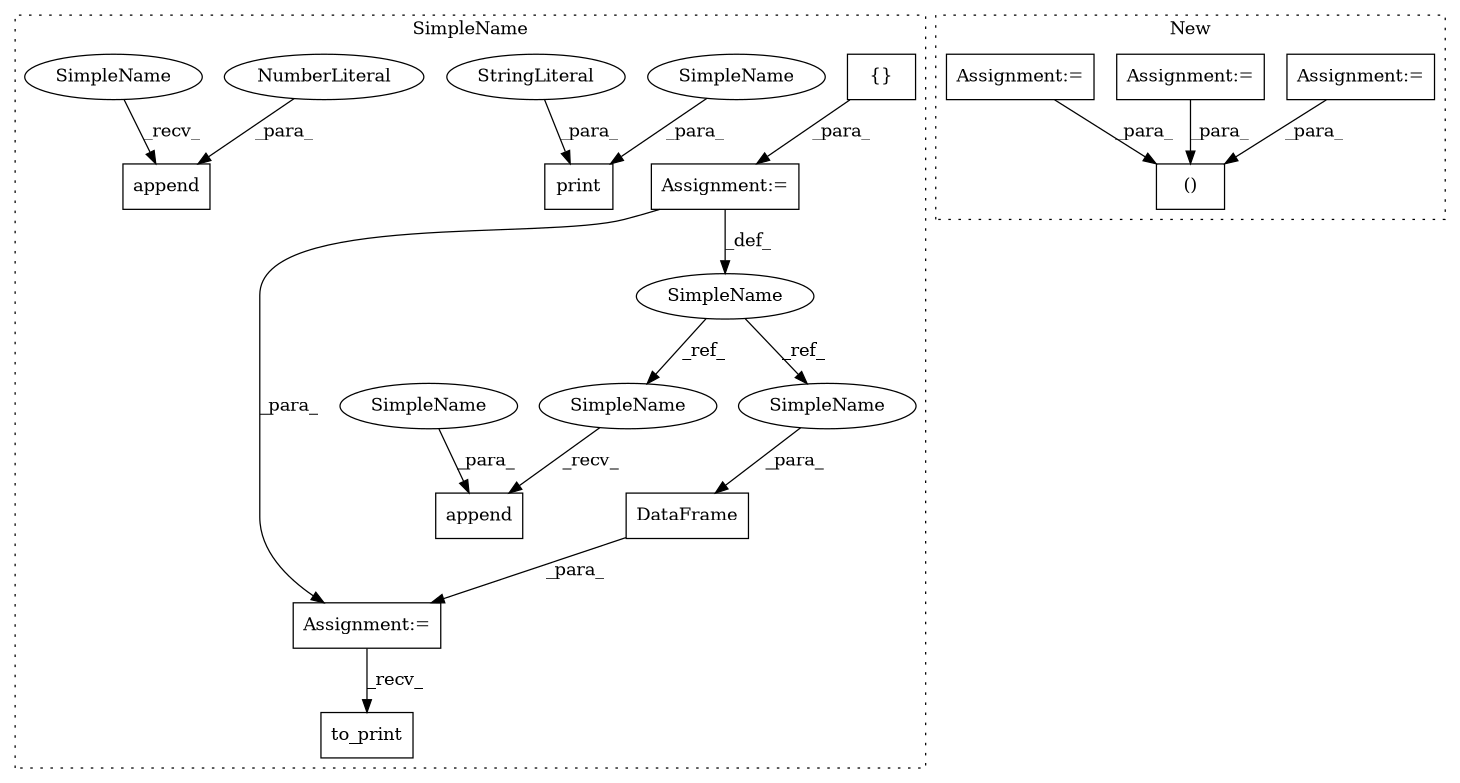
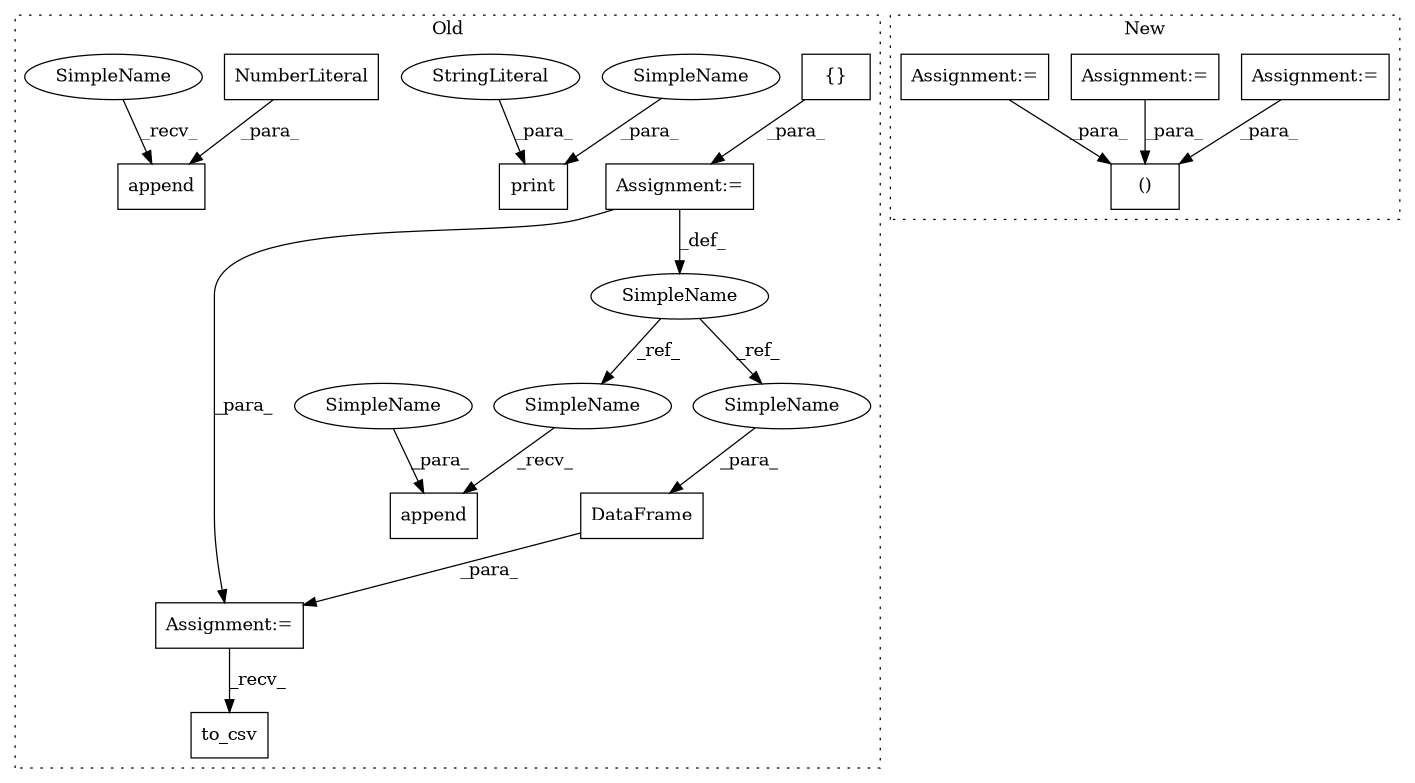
(470, 30) -> (448, 30)
(324, 77) -> (301, 77)
(367, 735) -> (230, 735)
